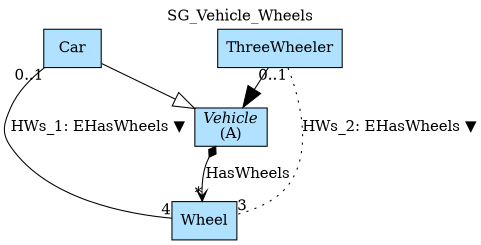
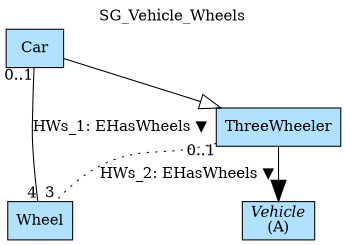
(138, 81) -> (132, 80)
(204, 173) -> none
